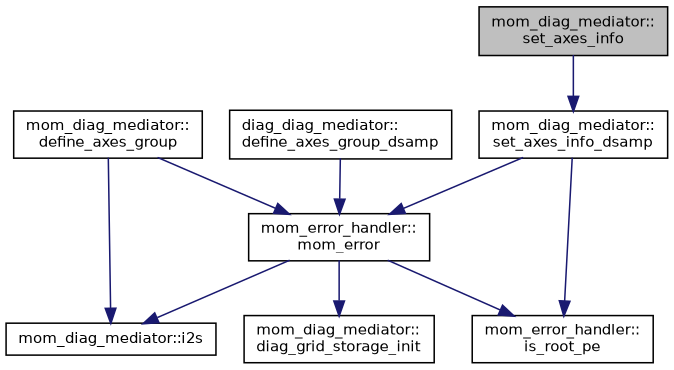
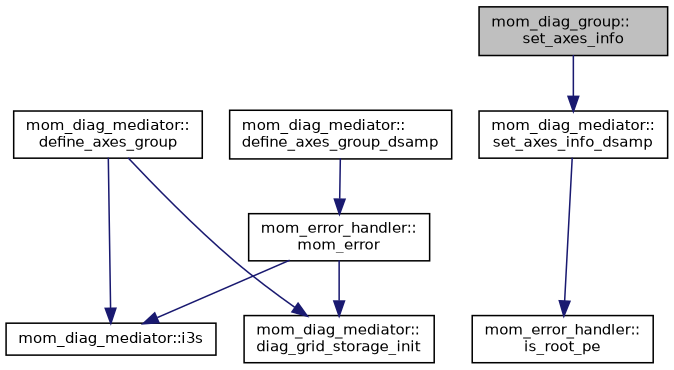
(573, 31) -> (573, 31)
(341, 135) -> (341, 135)
(216, 183) -> (208, 237)
(463, 183) -> none
(444, 285) -> none
(111, 339) -> (111, 339)
